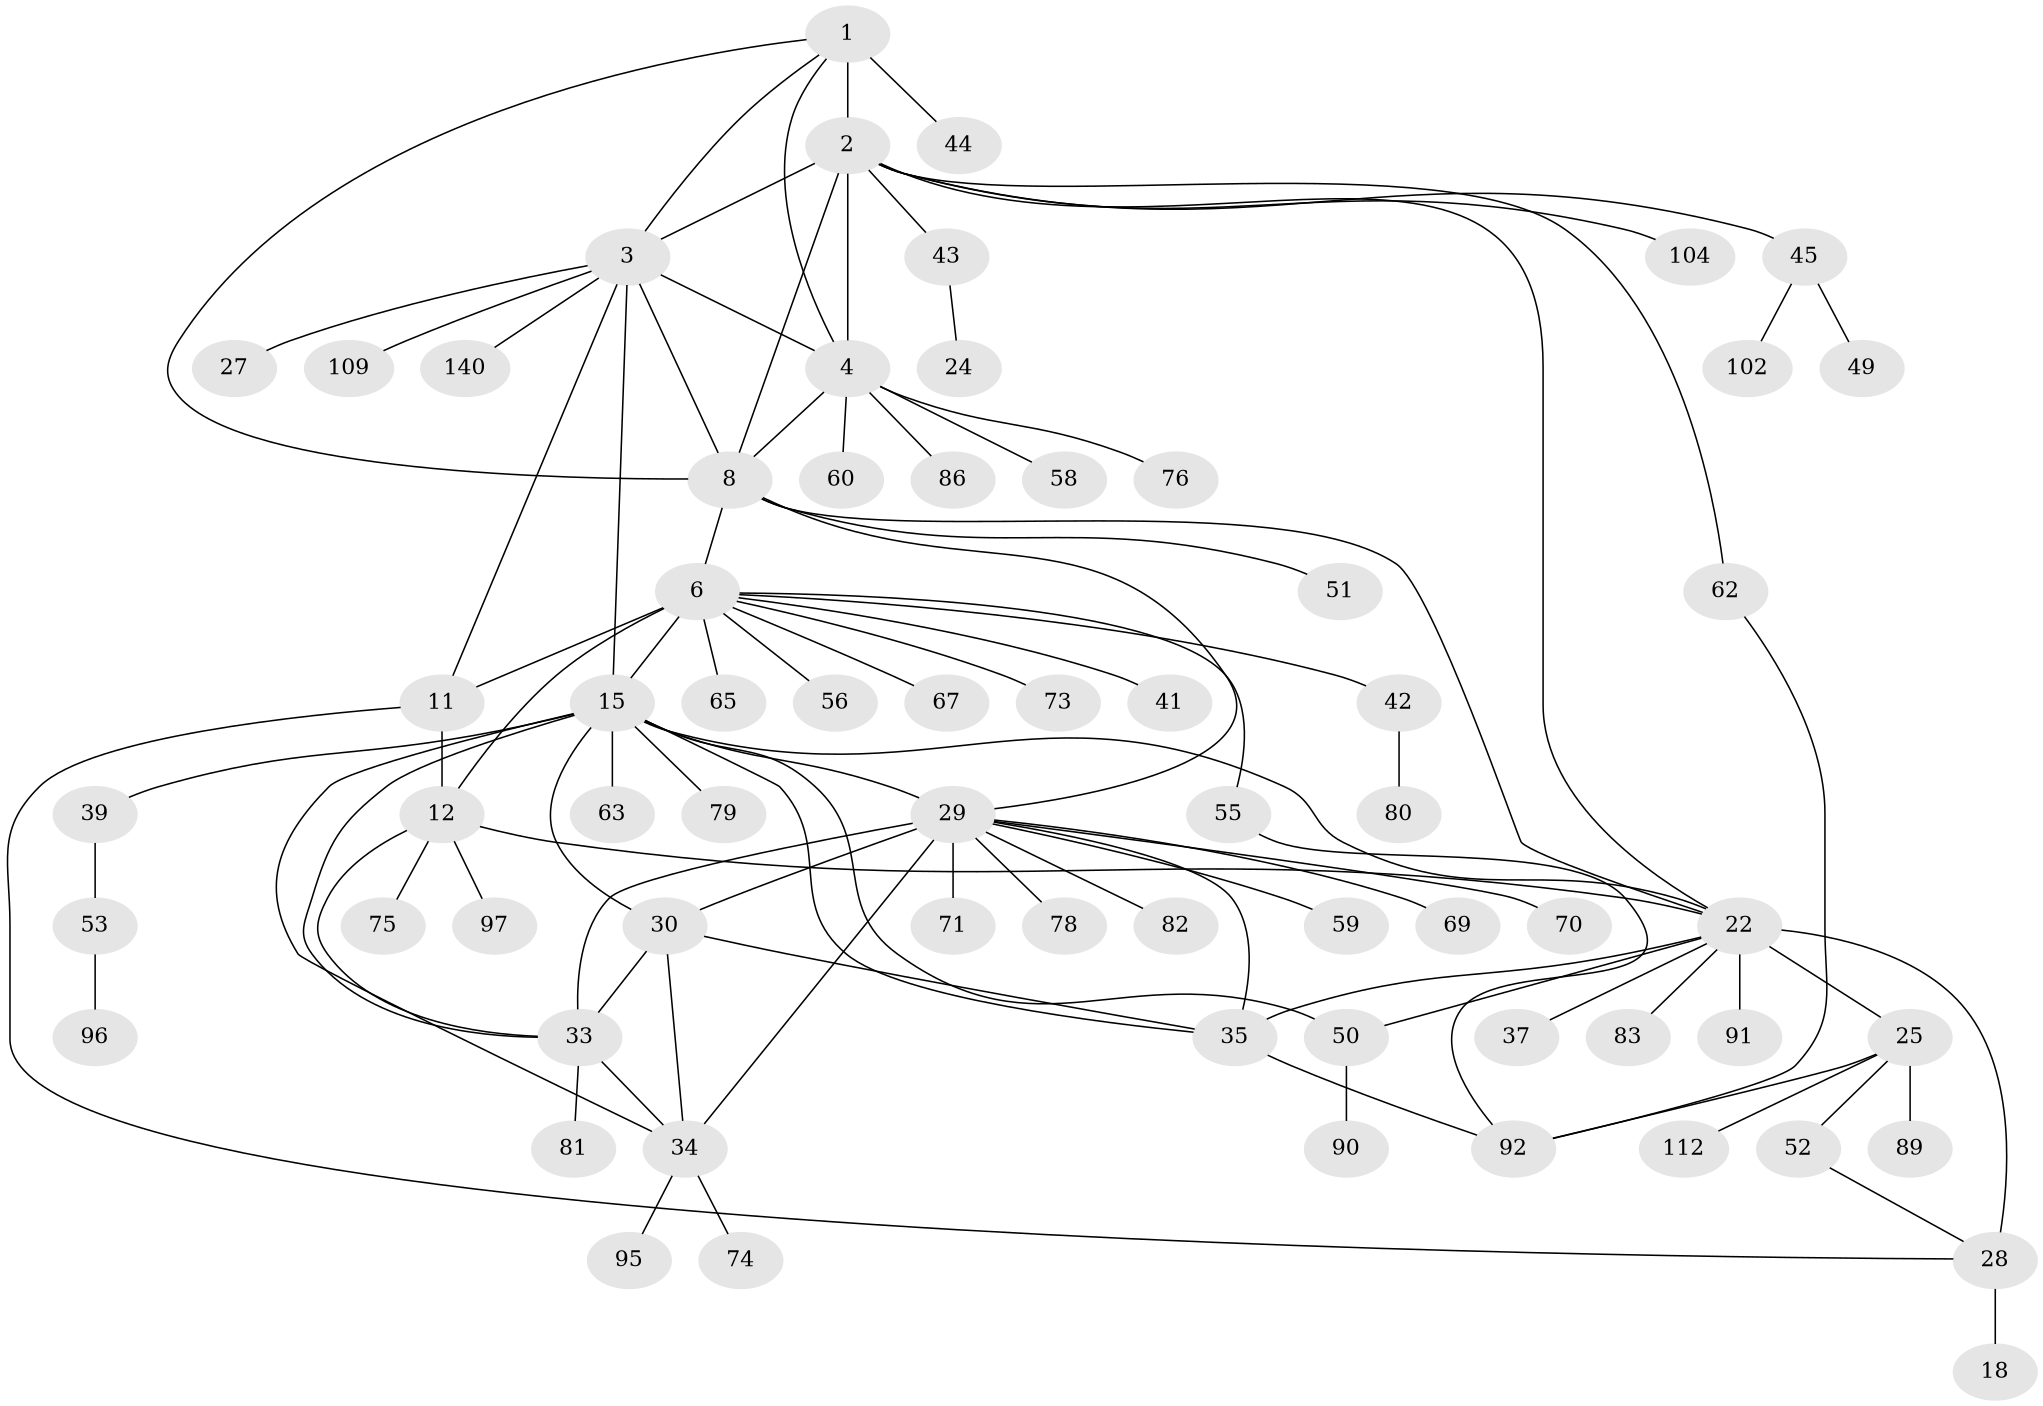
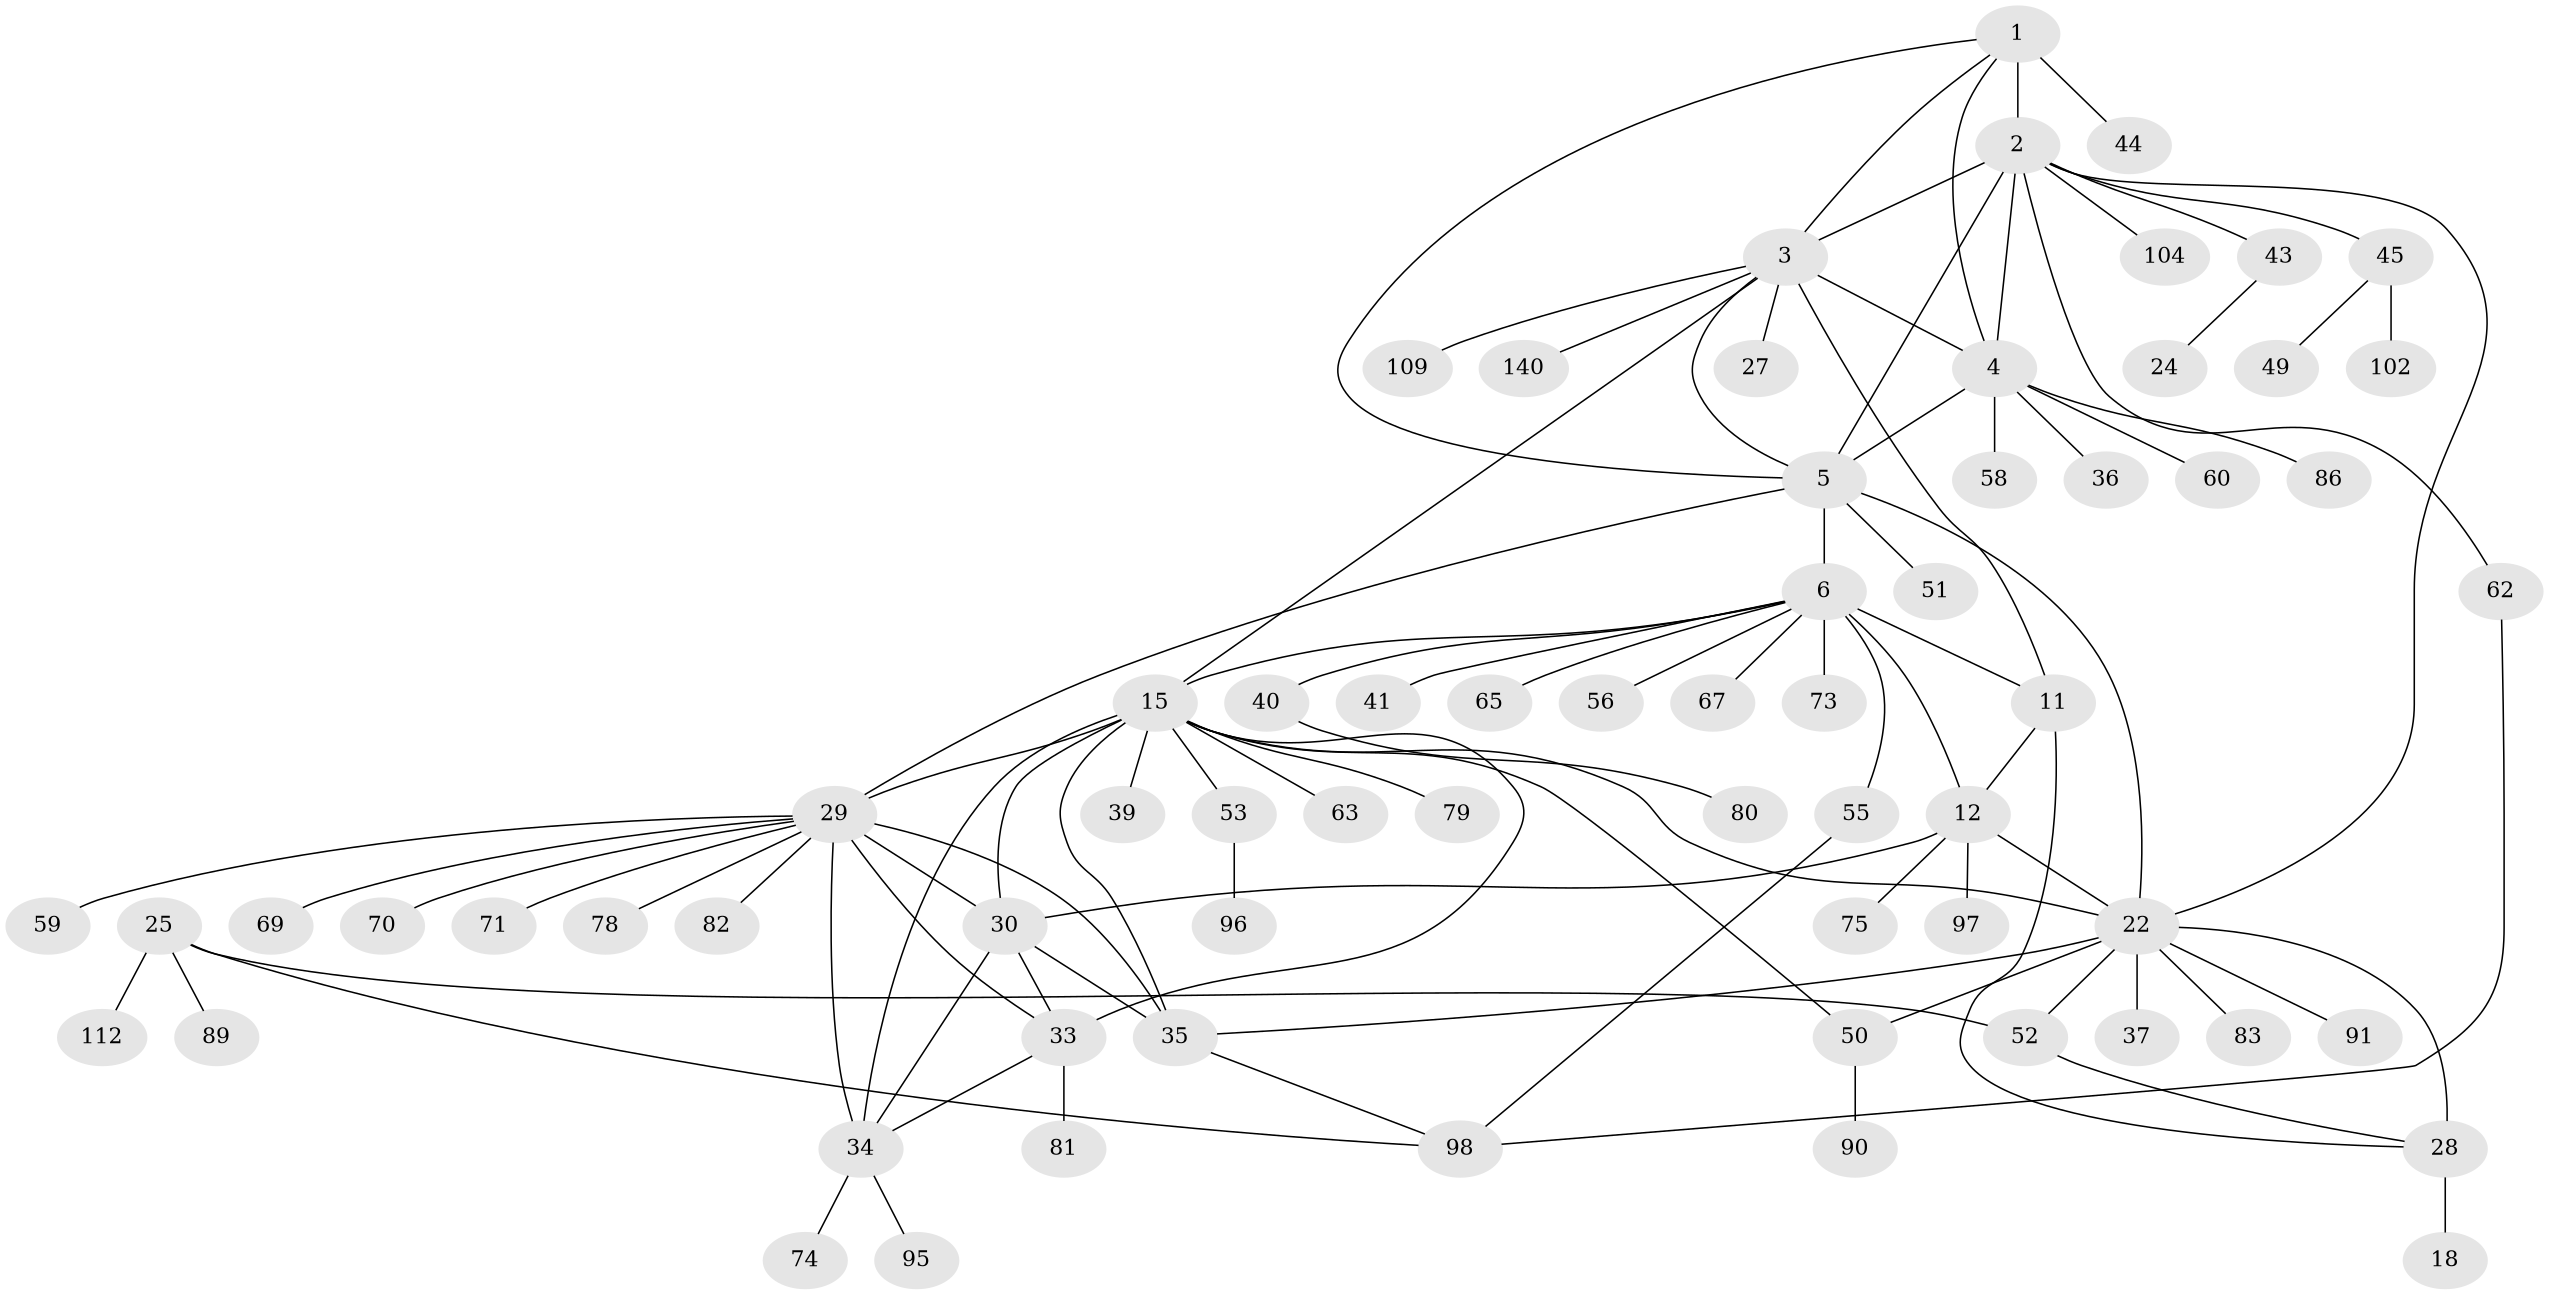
(730, 480) -> (1824, 480)
(1176, 480) -> (2106, 480)
(1399, 703) -> (1267, 703)
(95, 870) -> (1195, 759)
(337, 964) -> (1493, 887)
(1817, 977) -> (2081, 982)
(1514, 1149) -> (1460, 1149)
